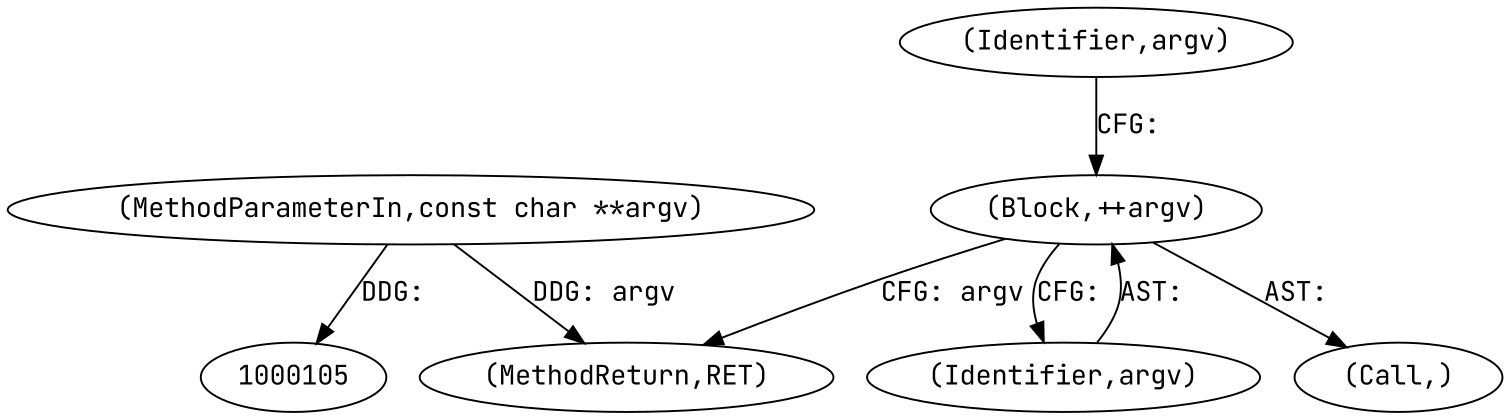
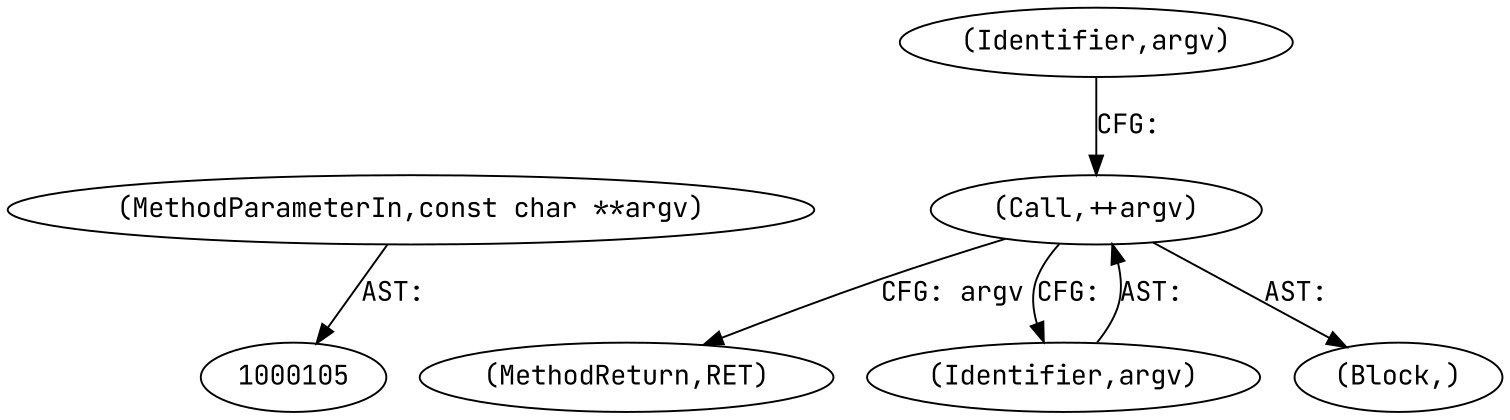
(1096, 210) -> (1096, 210)
(511, 288) -> none
(401, 294) -> (401, 294)
(1399, 377) -> (1399, 377)
